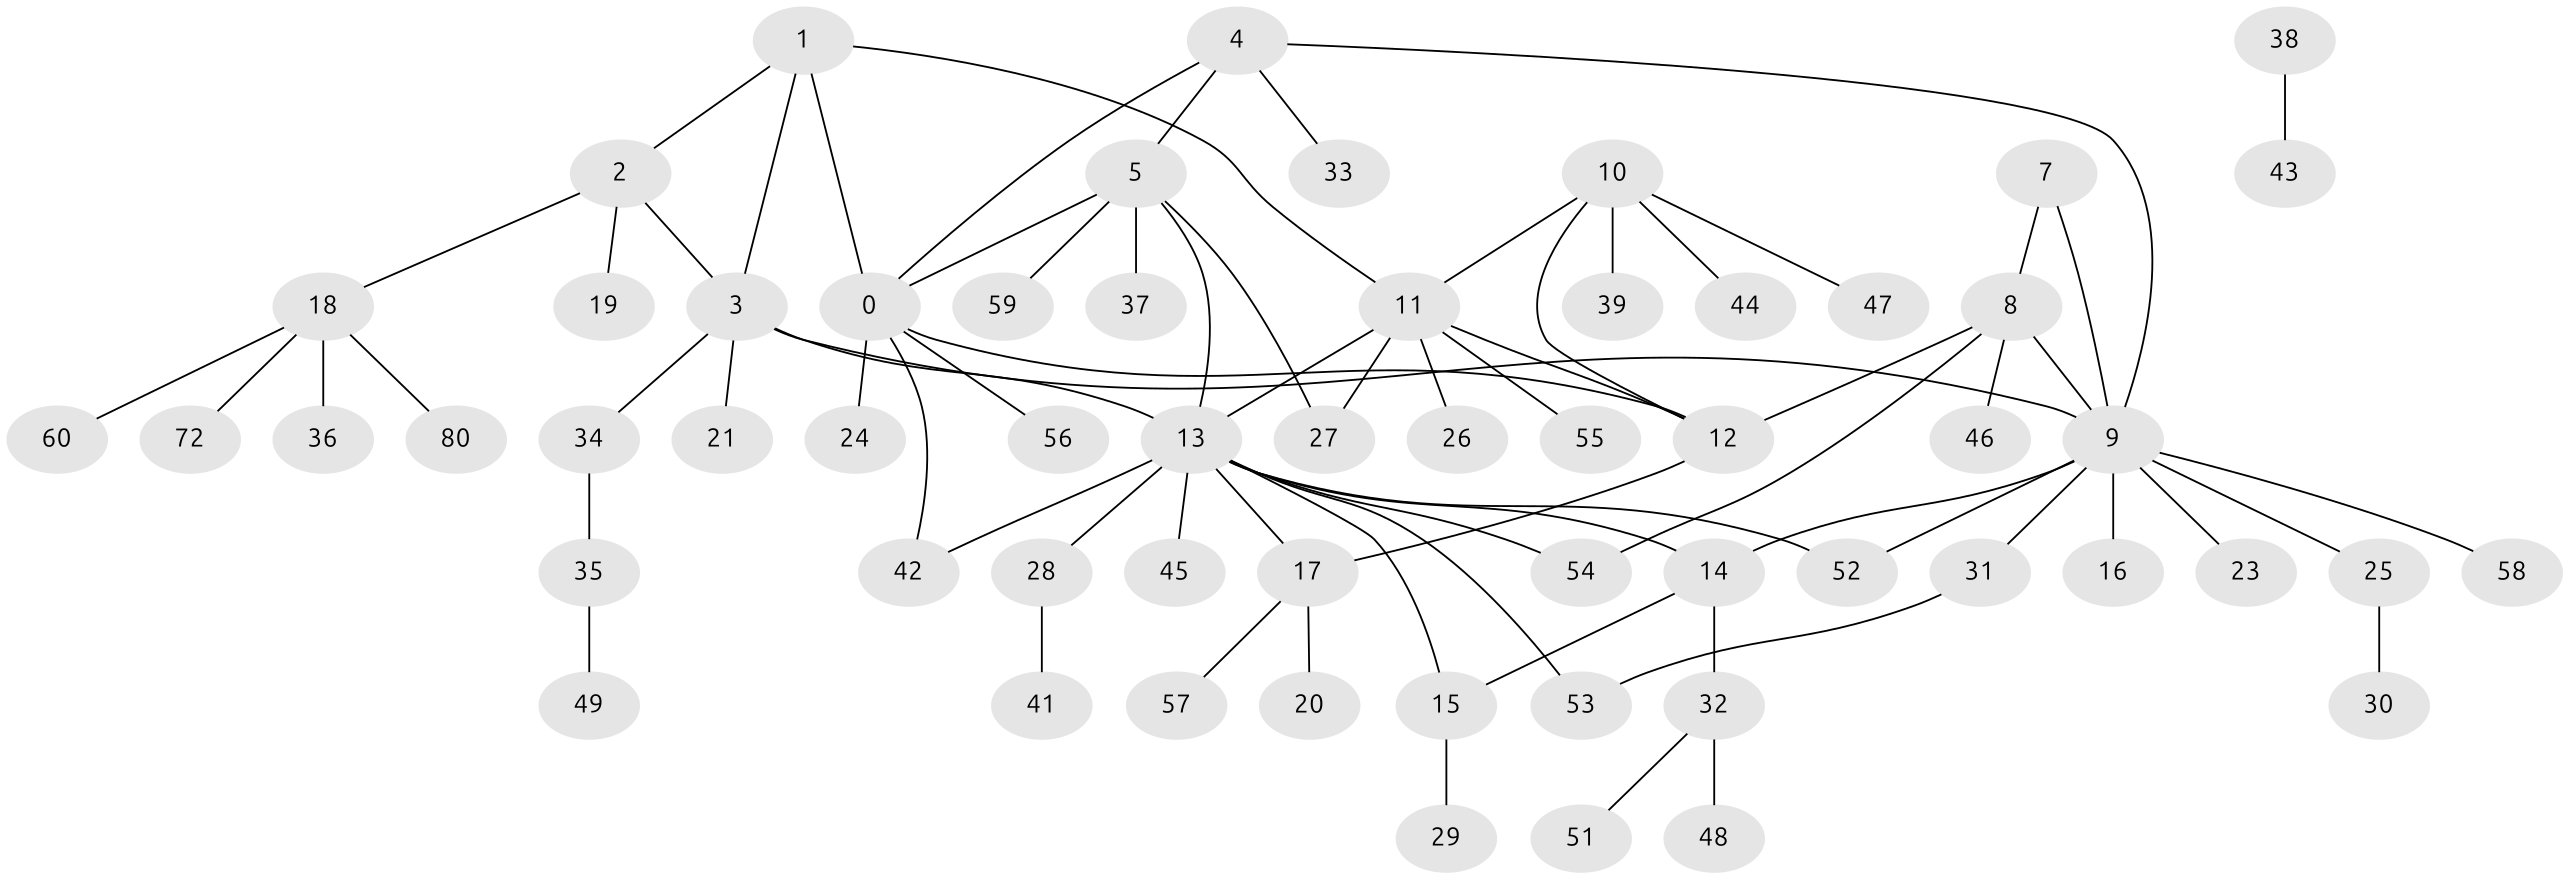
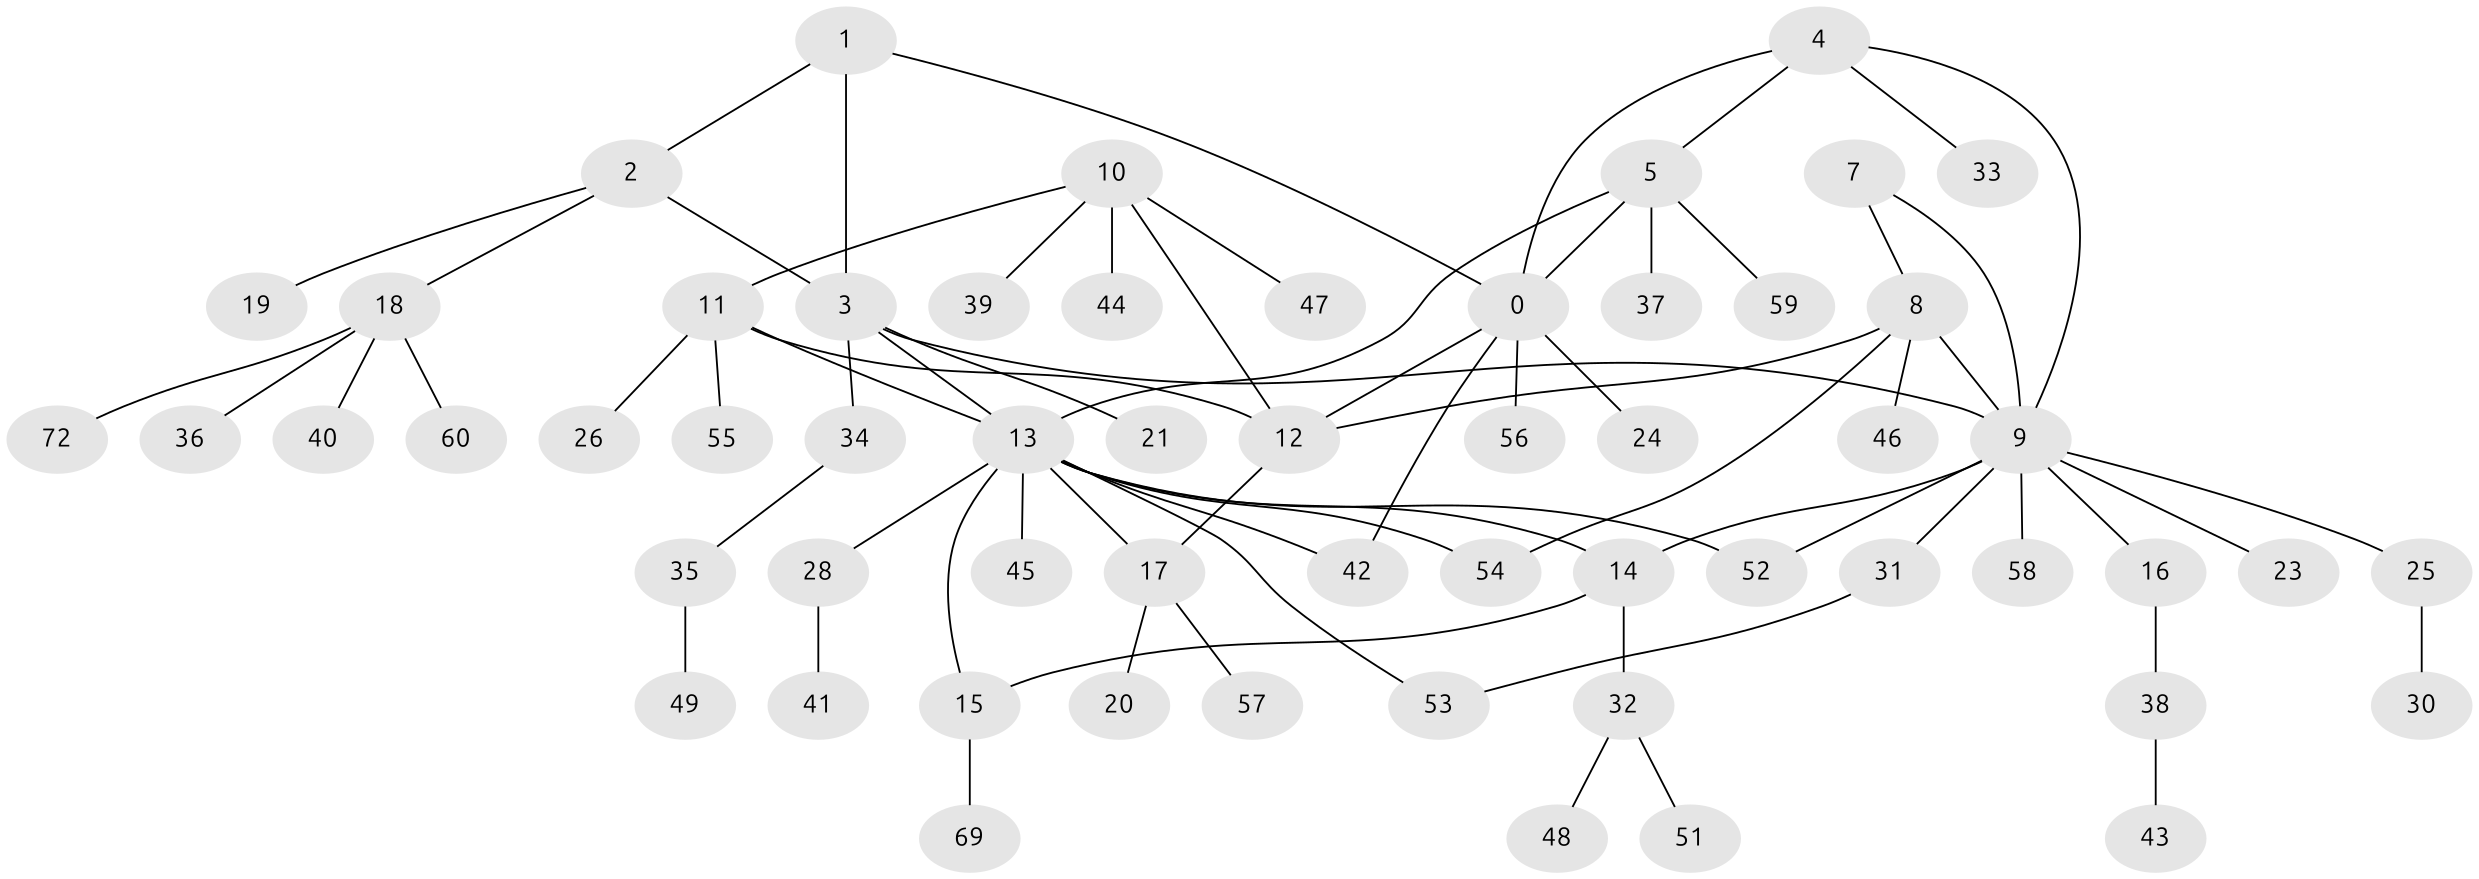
(1139, 111) -> none
(456, 440) -> (323, 440)
(1324, 440) -> none
none -> (2156, 639)
(1446, 839) -> (970, 839)
